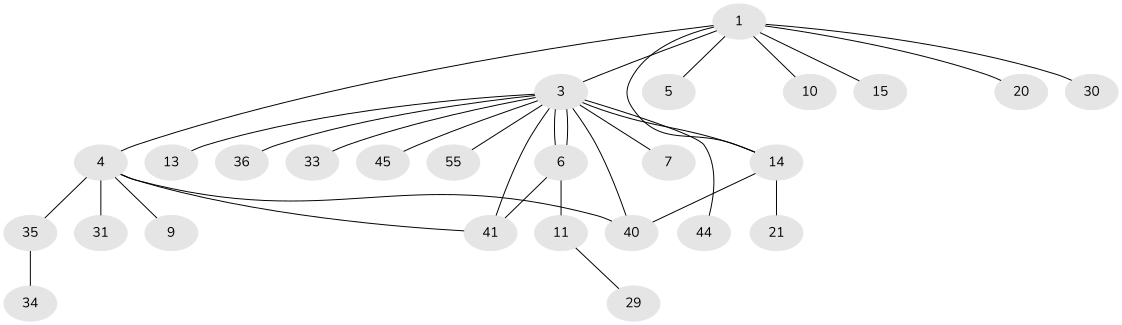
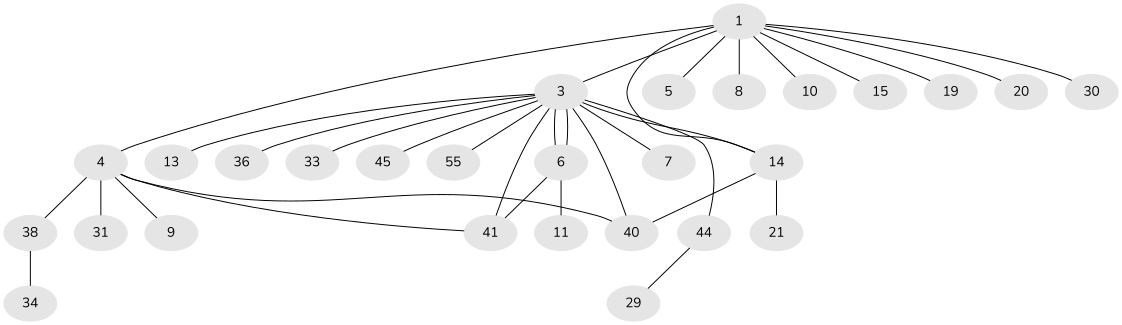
none -> (739, 92)
none -> (951, 92)
(30, 233) -> (30, 233)
(597, 268) -> (669, 268)
